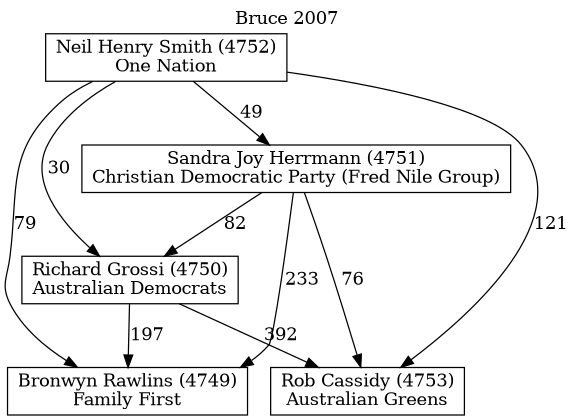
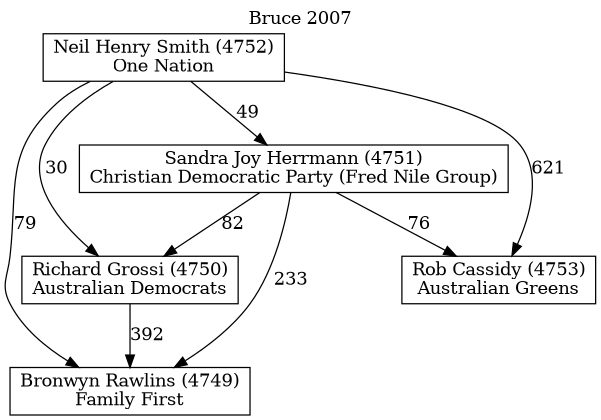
(551, 224) -> (549, 169)
(243, 333) -> none
(148, 336) -> (148, 336)
